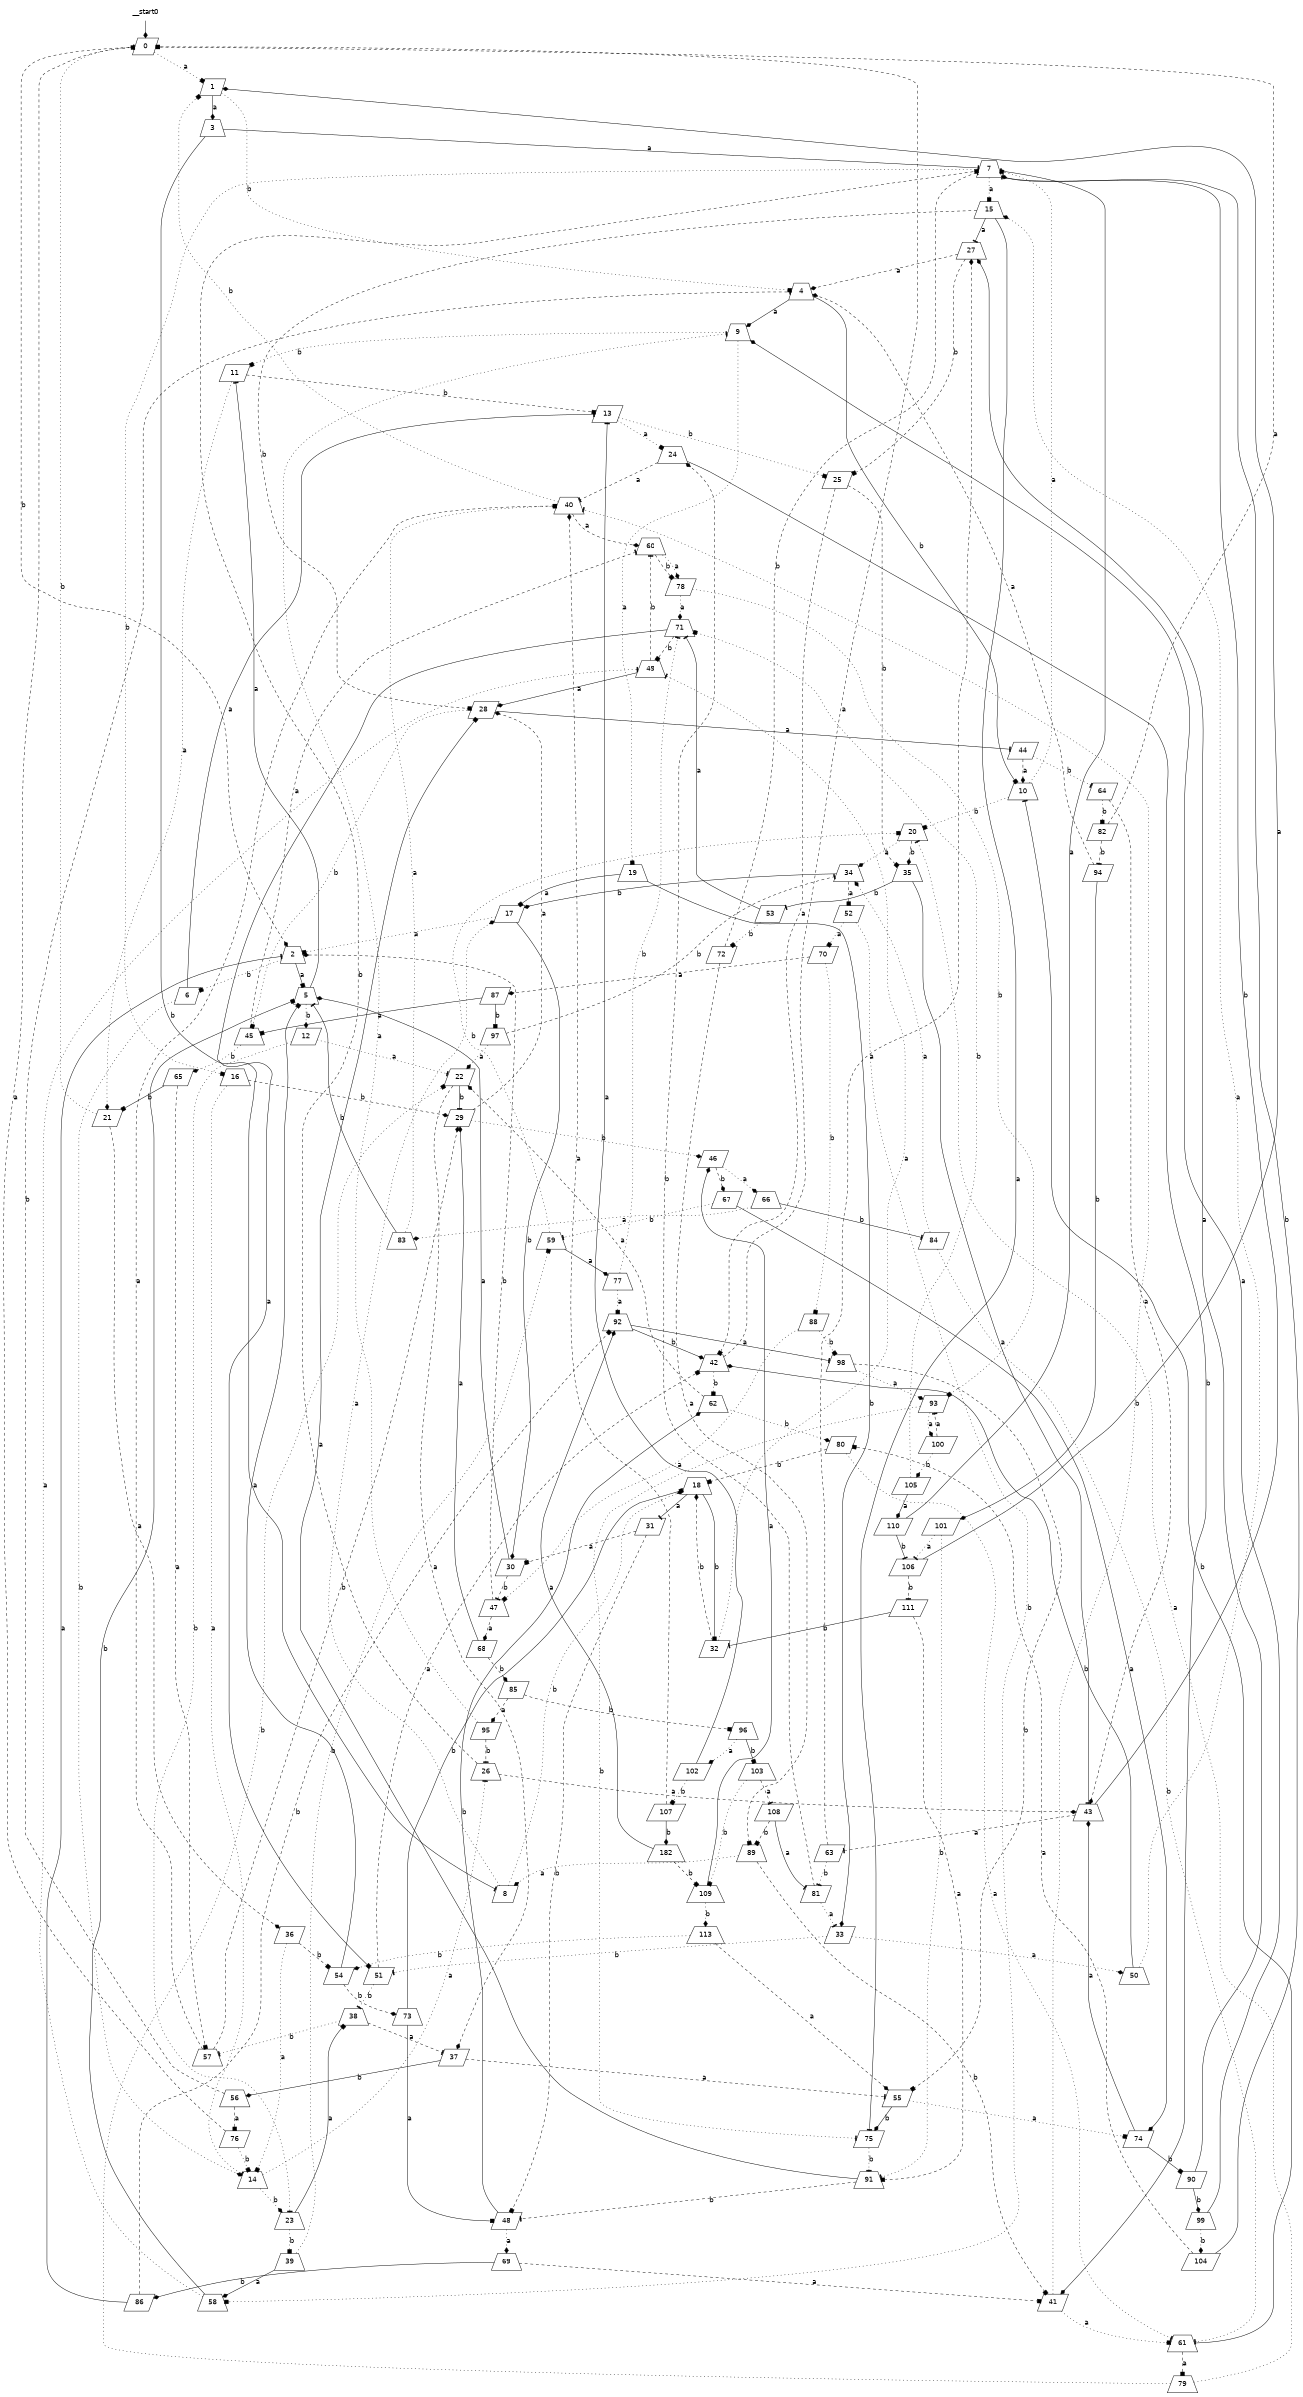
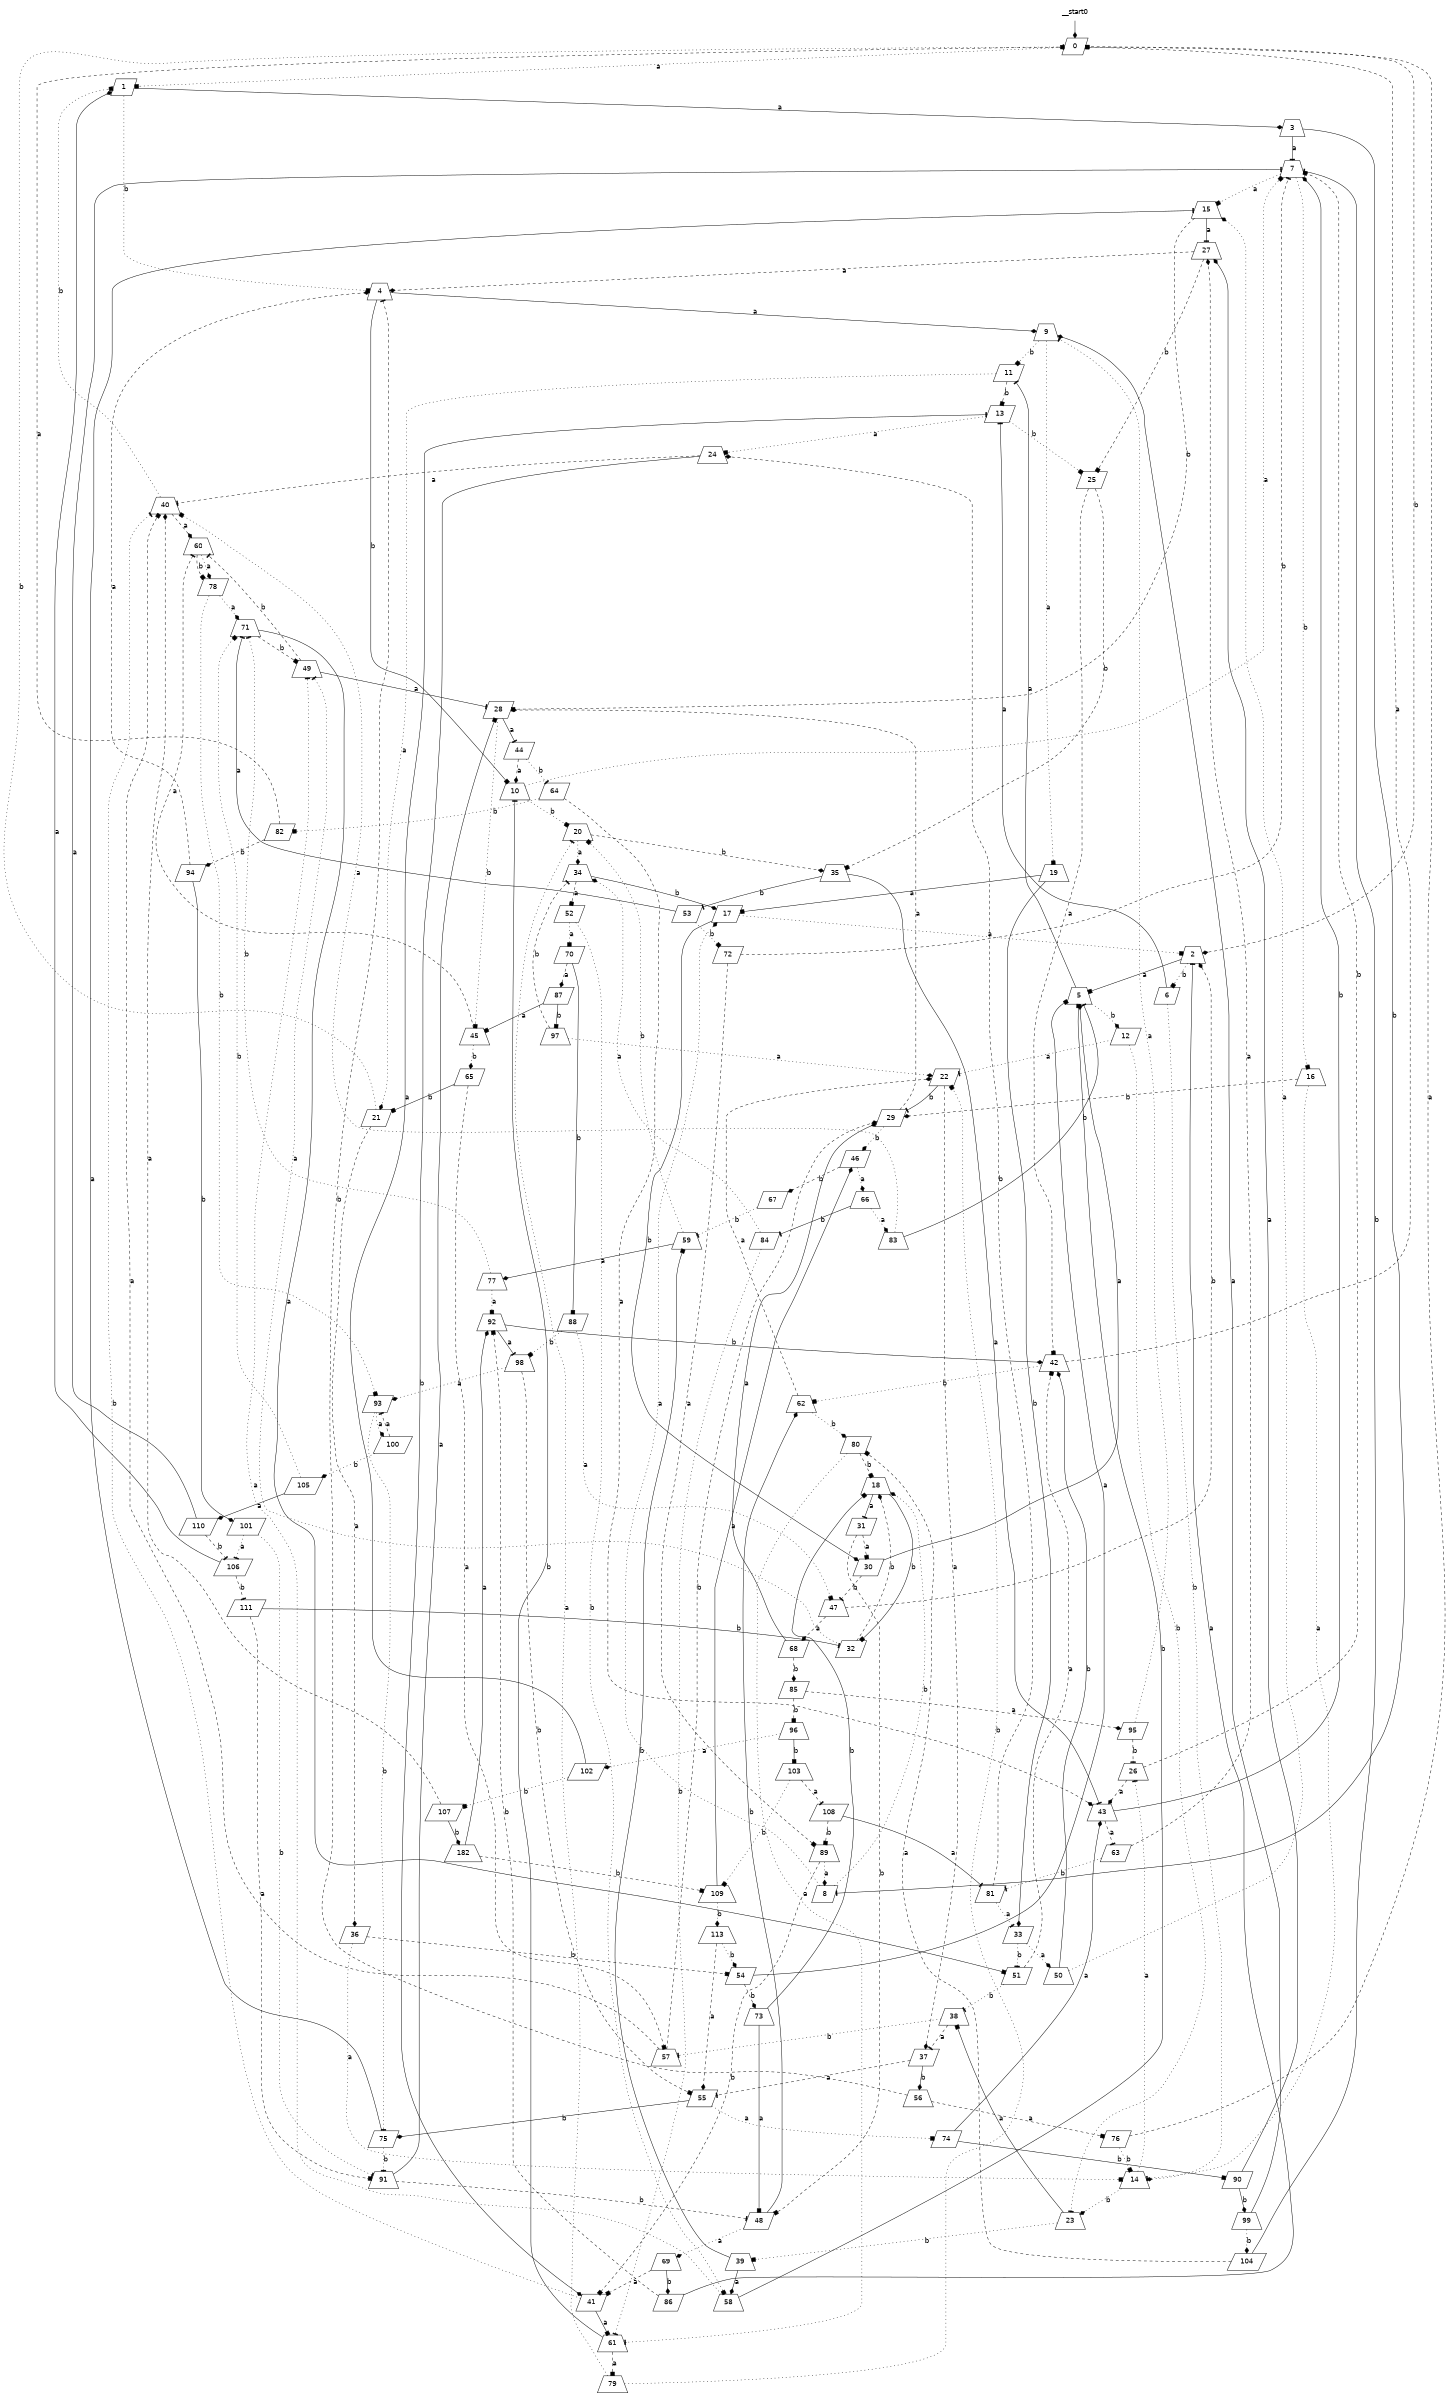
(570, 689) -> (402, 689)
(1100, 852) -> (238, 852)
(830, 1137) -> (577, 1136)
(1016, 1191) -> (91, 719)
(900, 1546) -> (215, 1546)
(1109, 1581) -> none
(329, 1757) -> (637, 1771)
(1111, 2335) -> (601, 2321)
